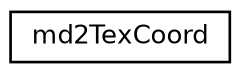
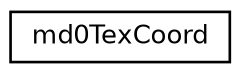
(120, 37) -> (120, 37)
